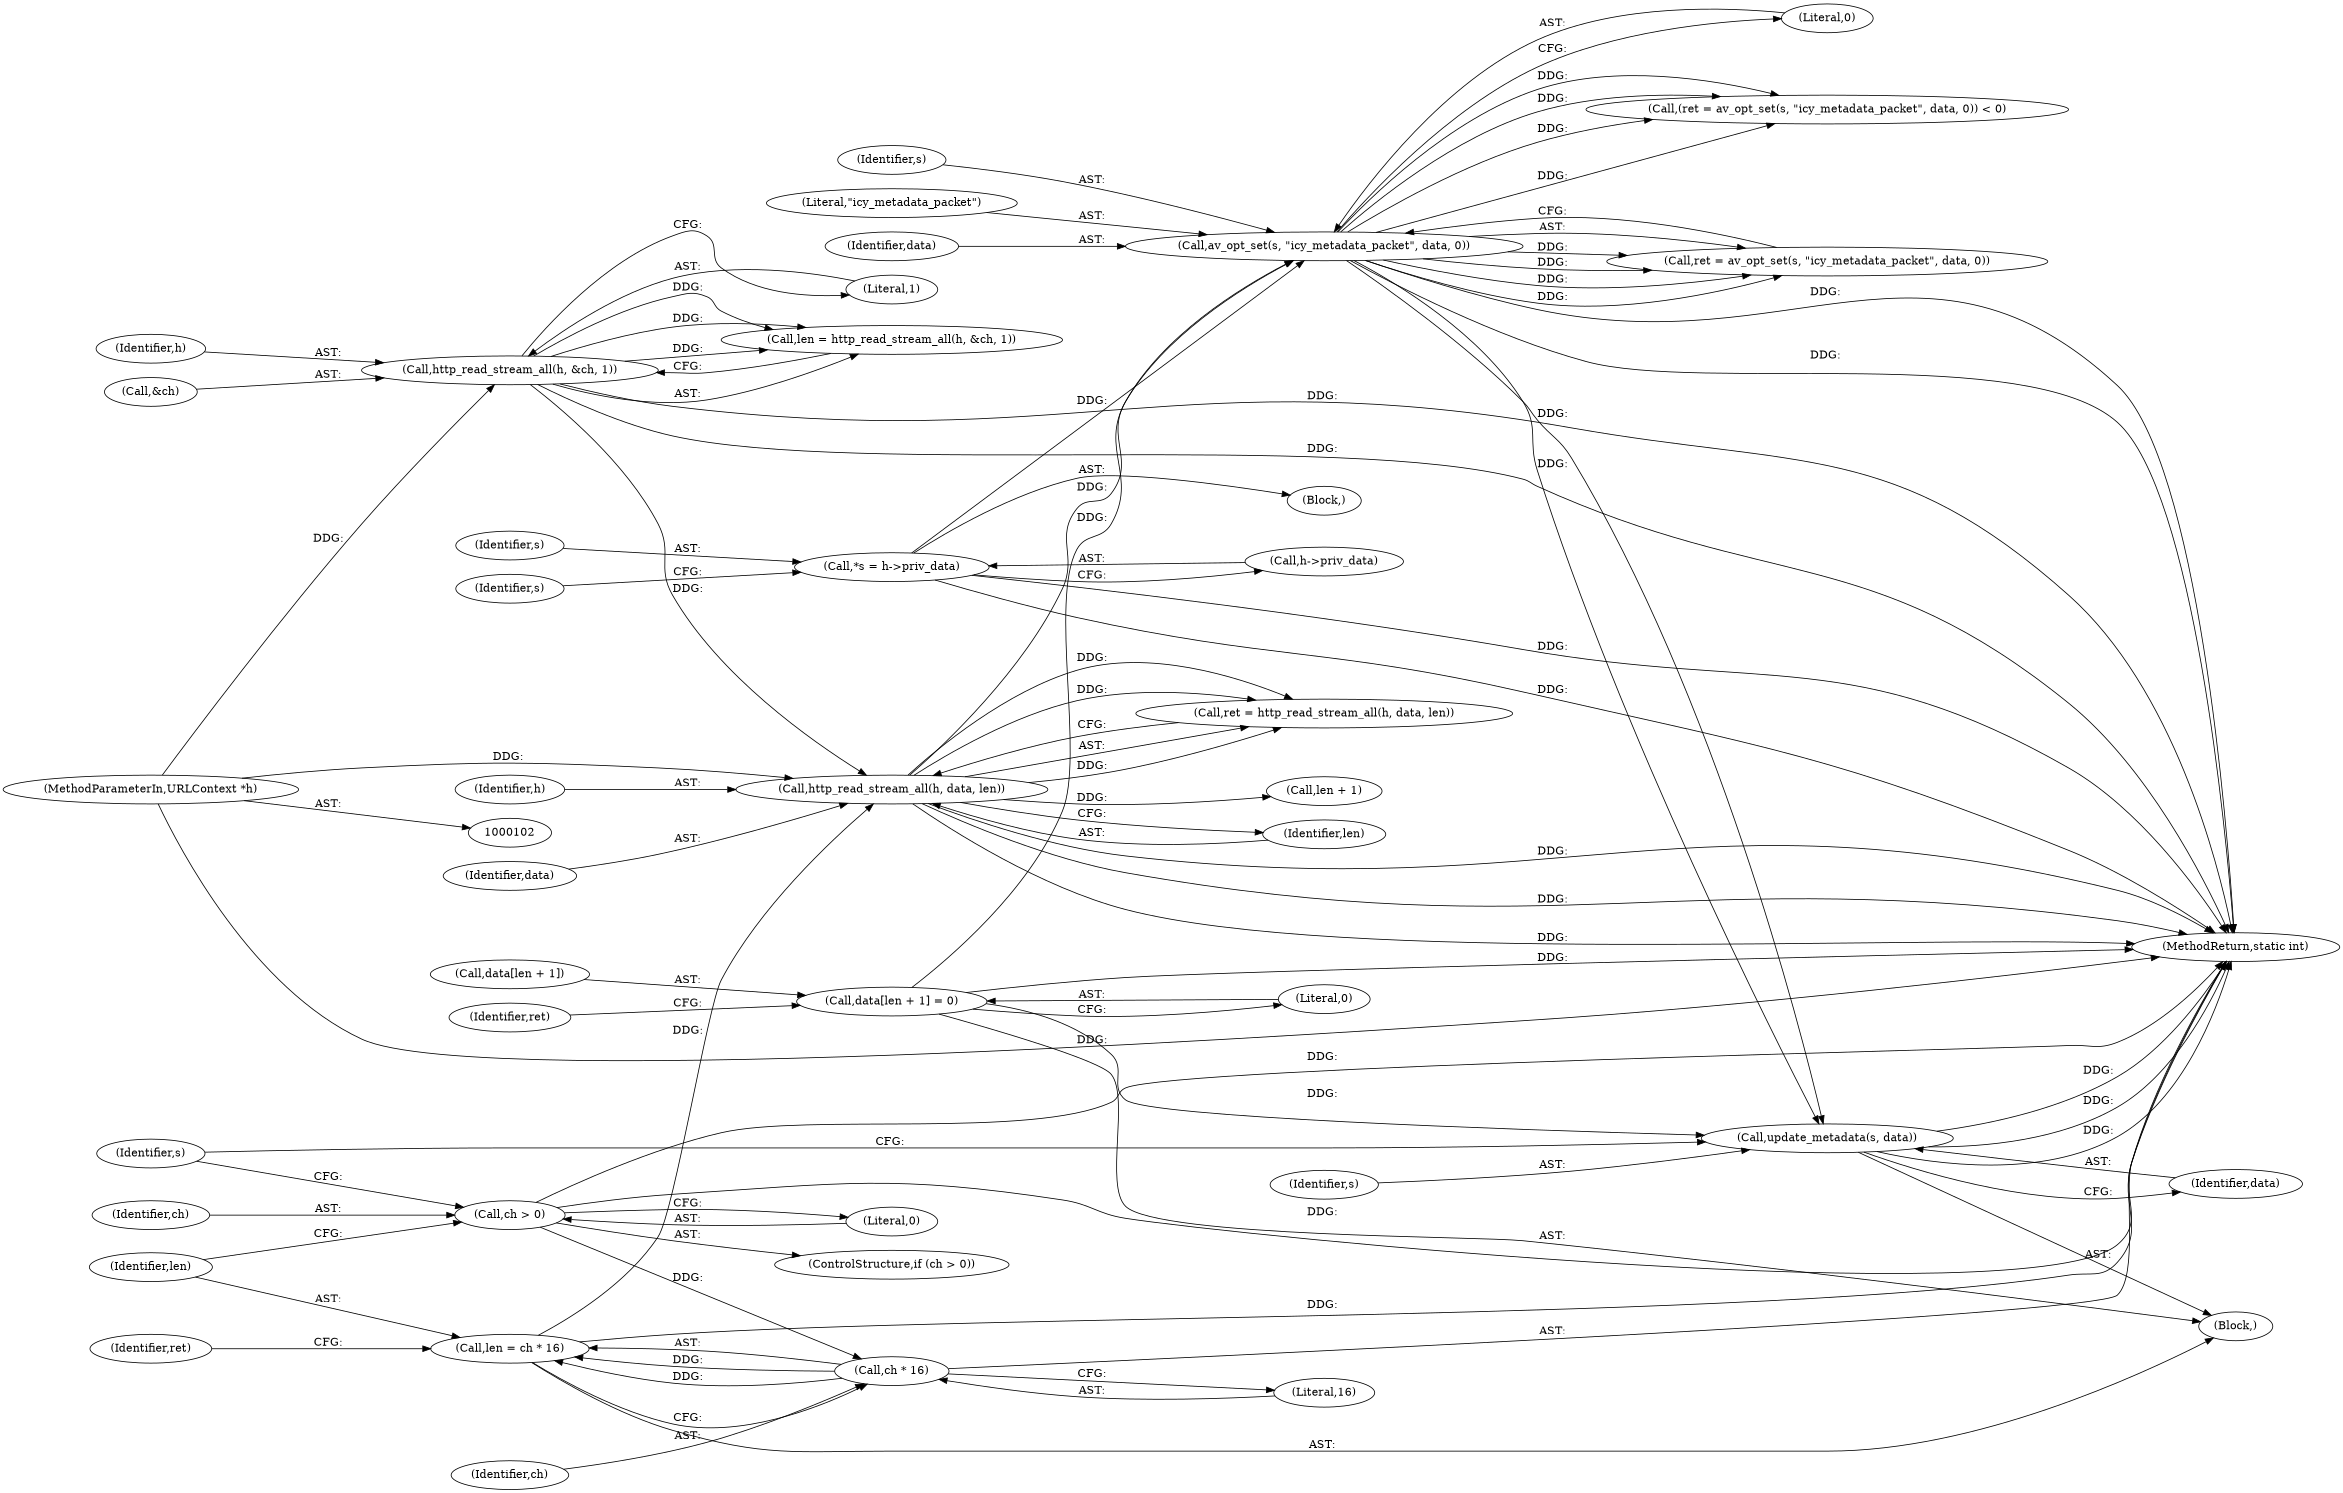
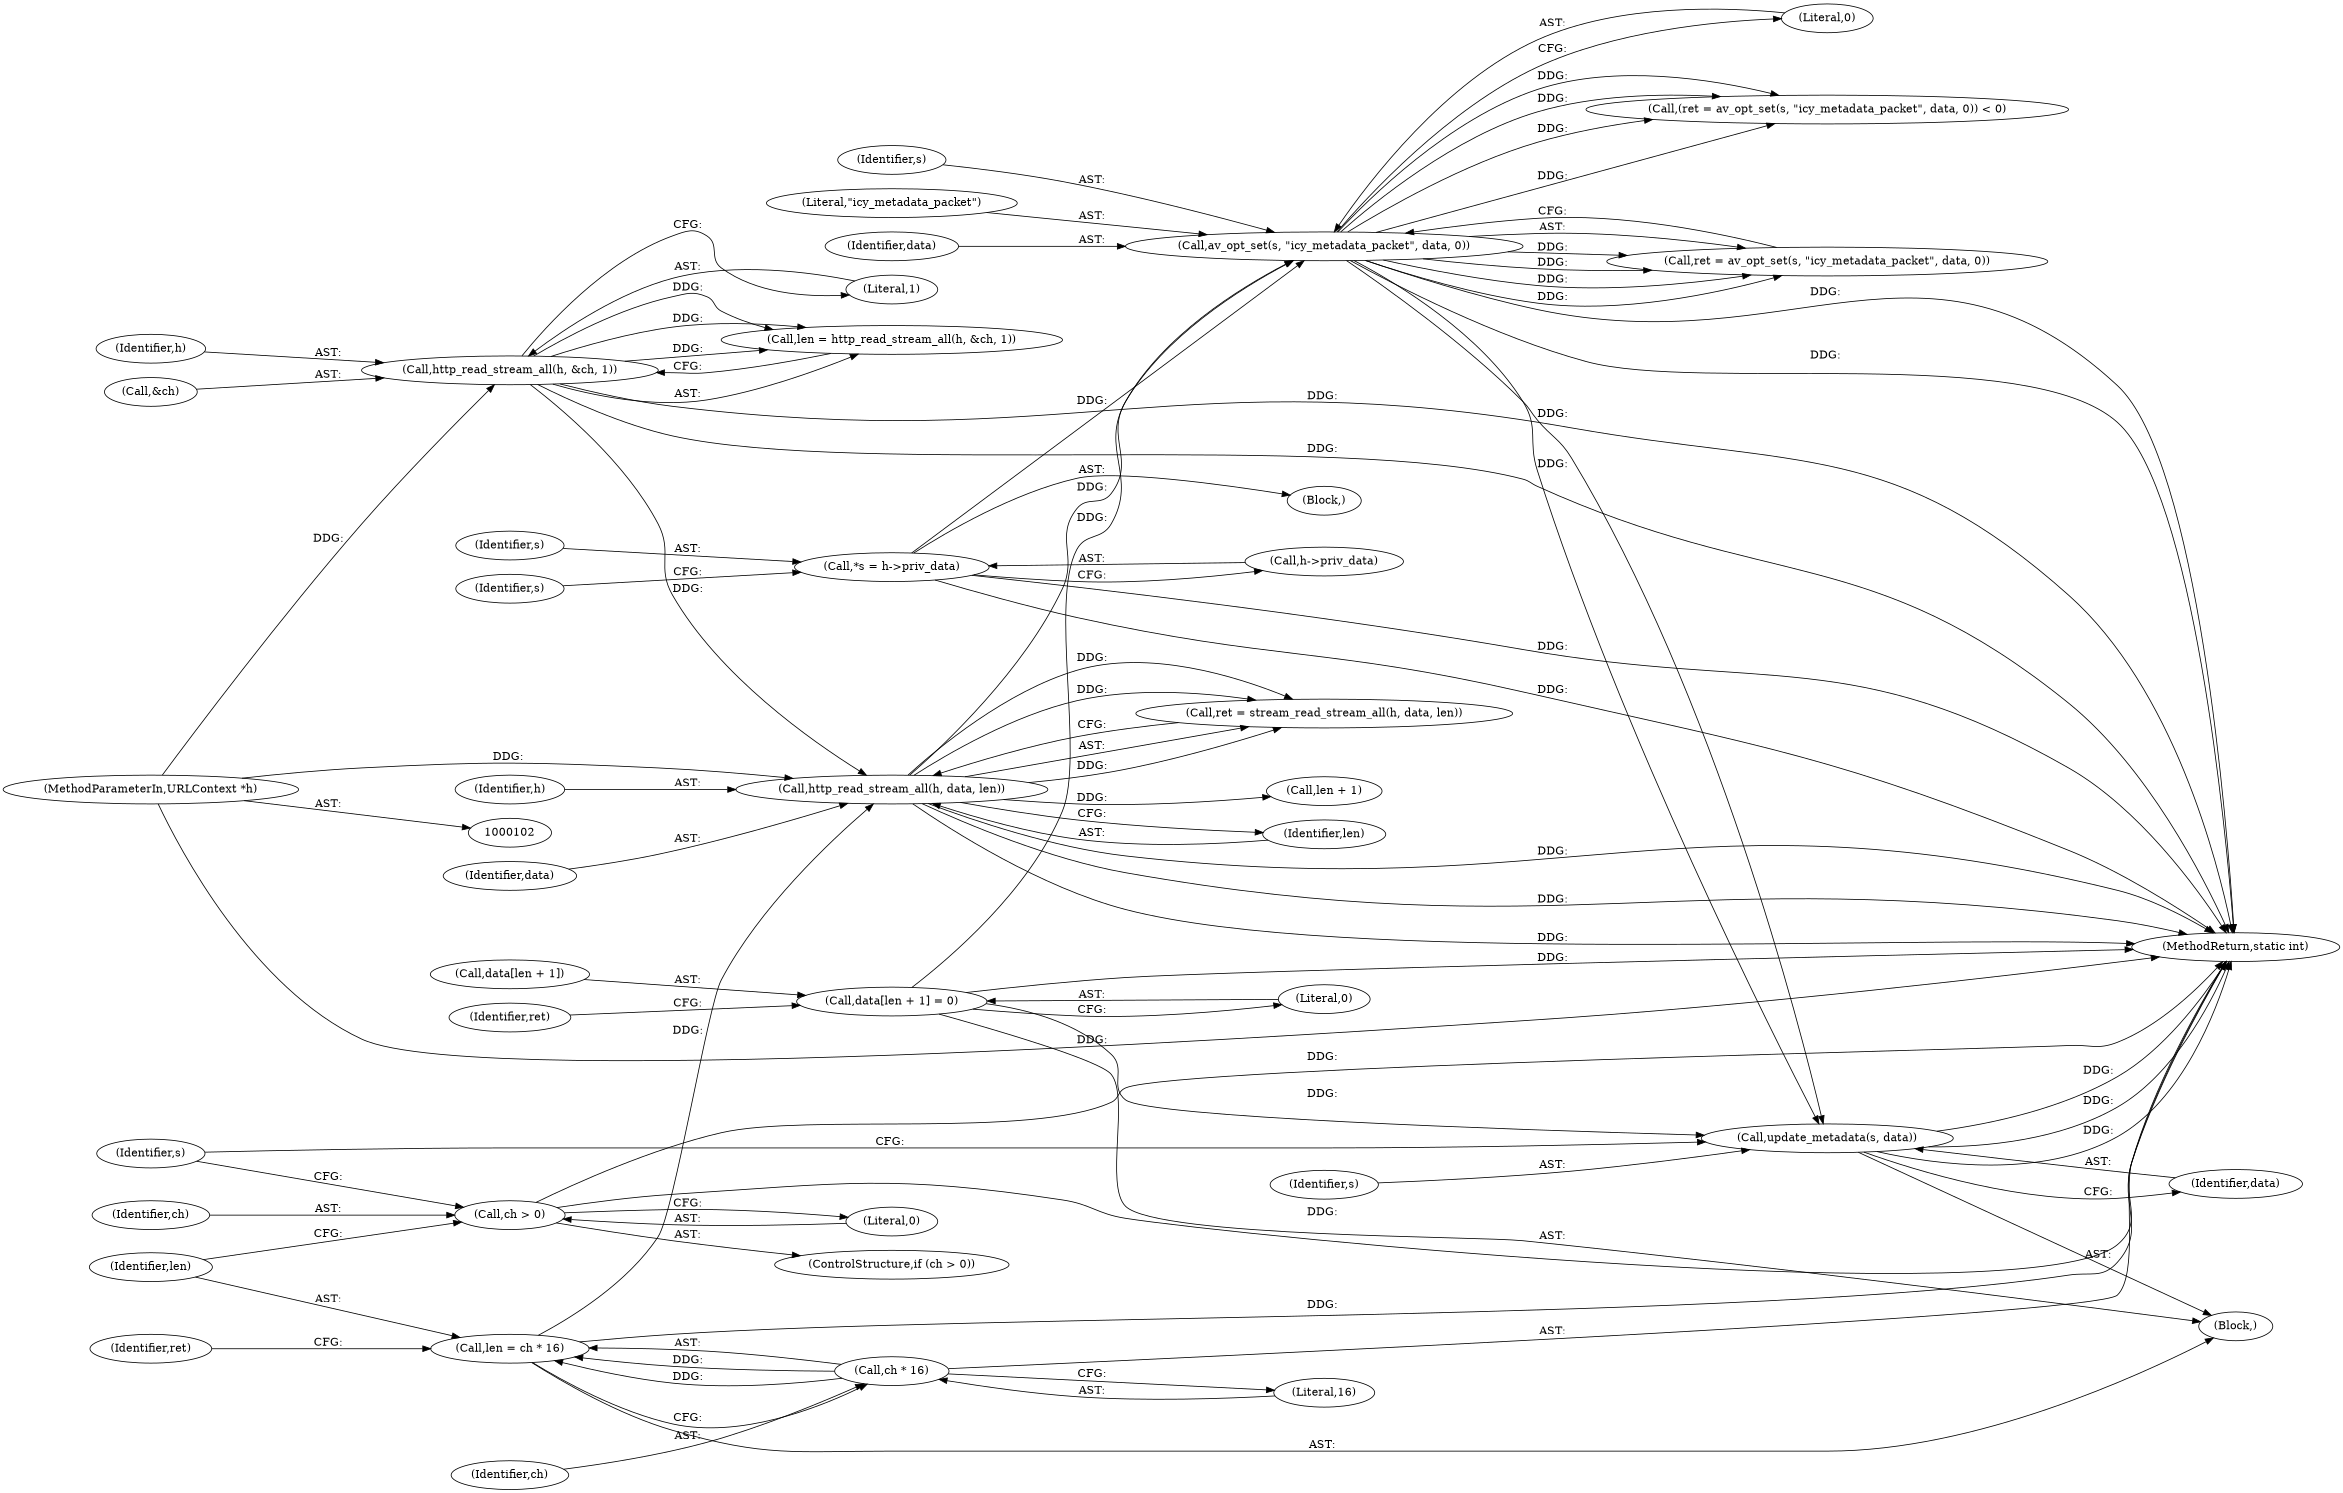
(1324, 714) -> (1324, 714)
(697, 1292) -> none
